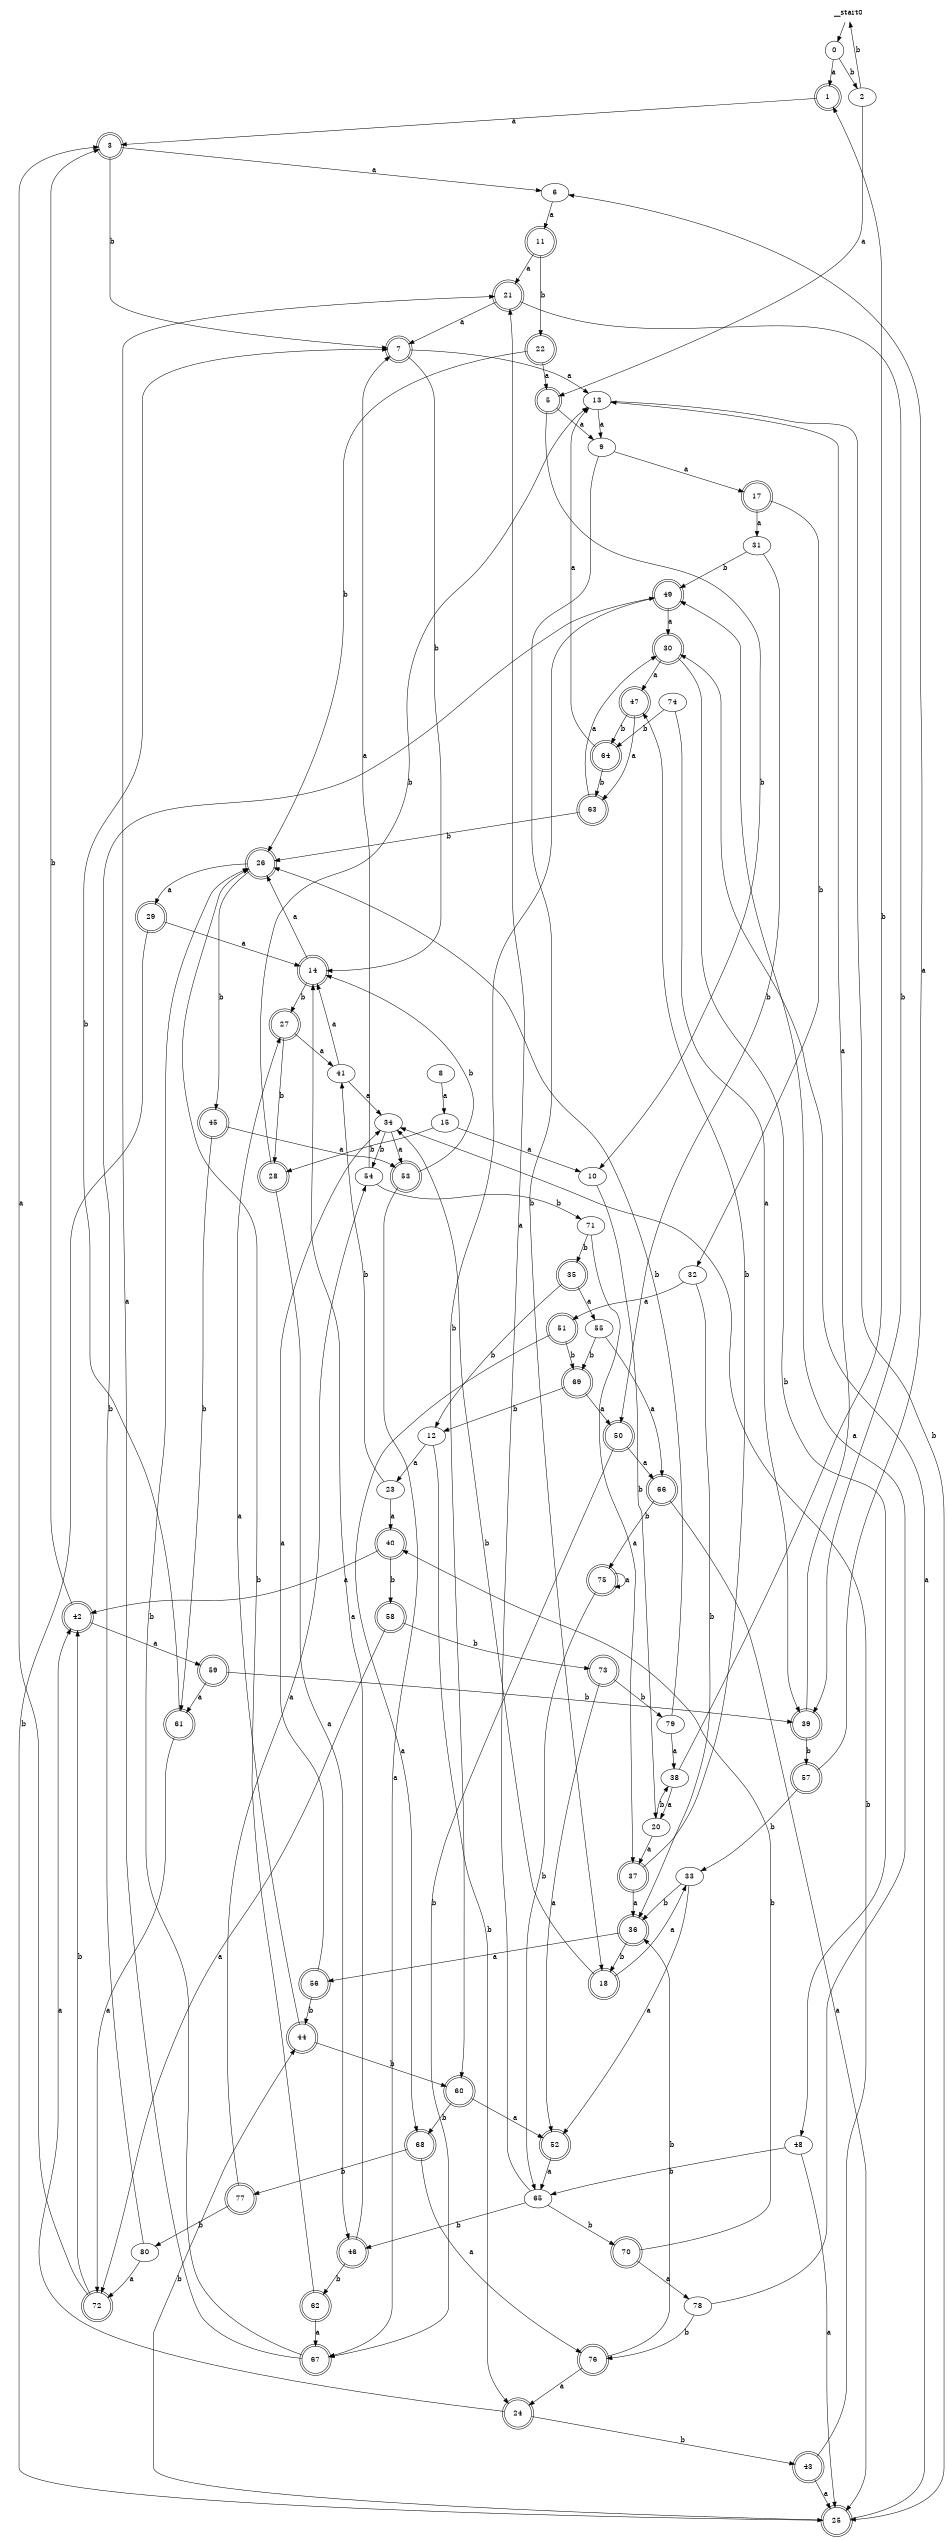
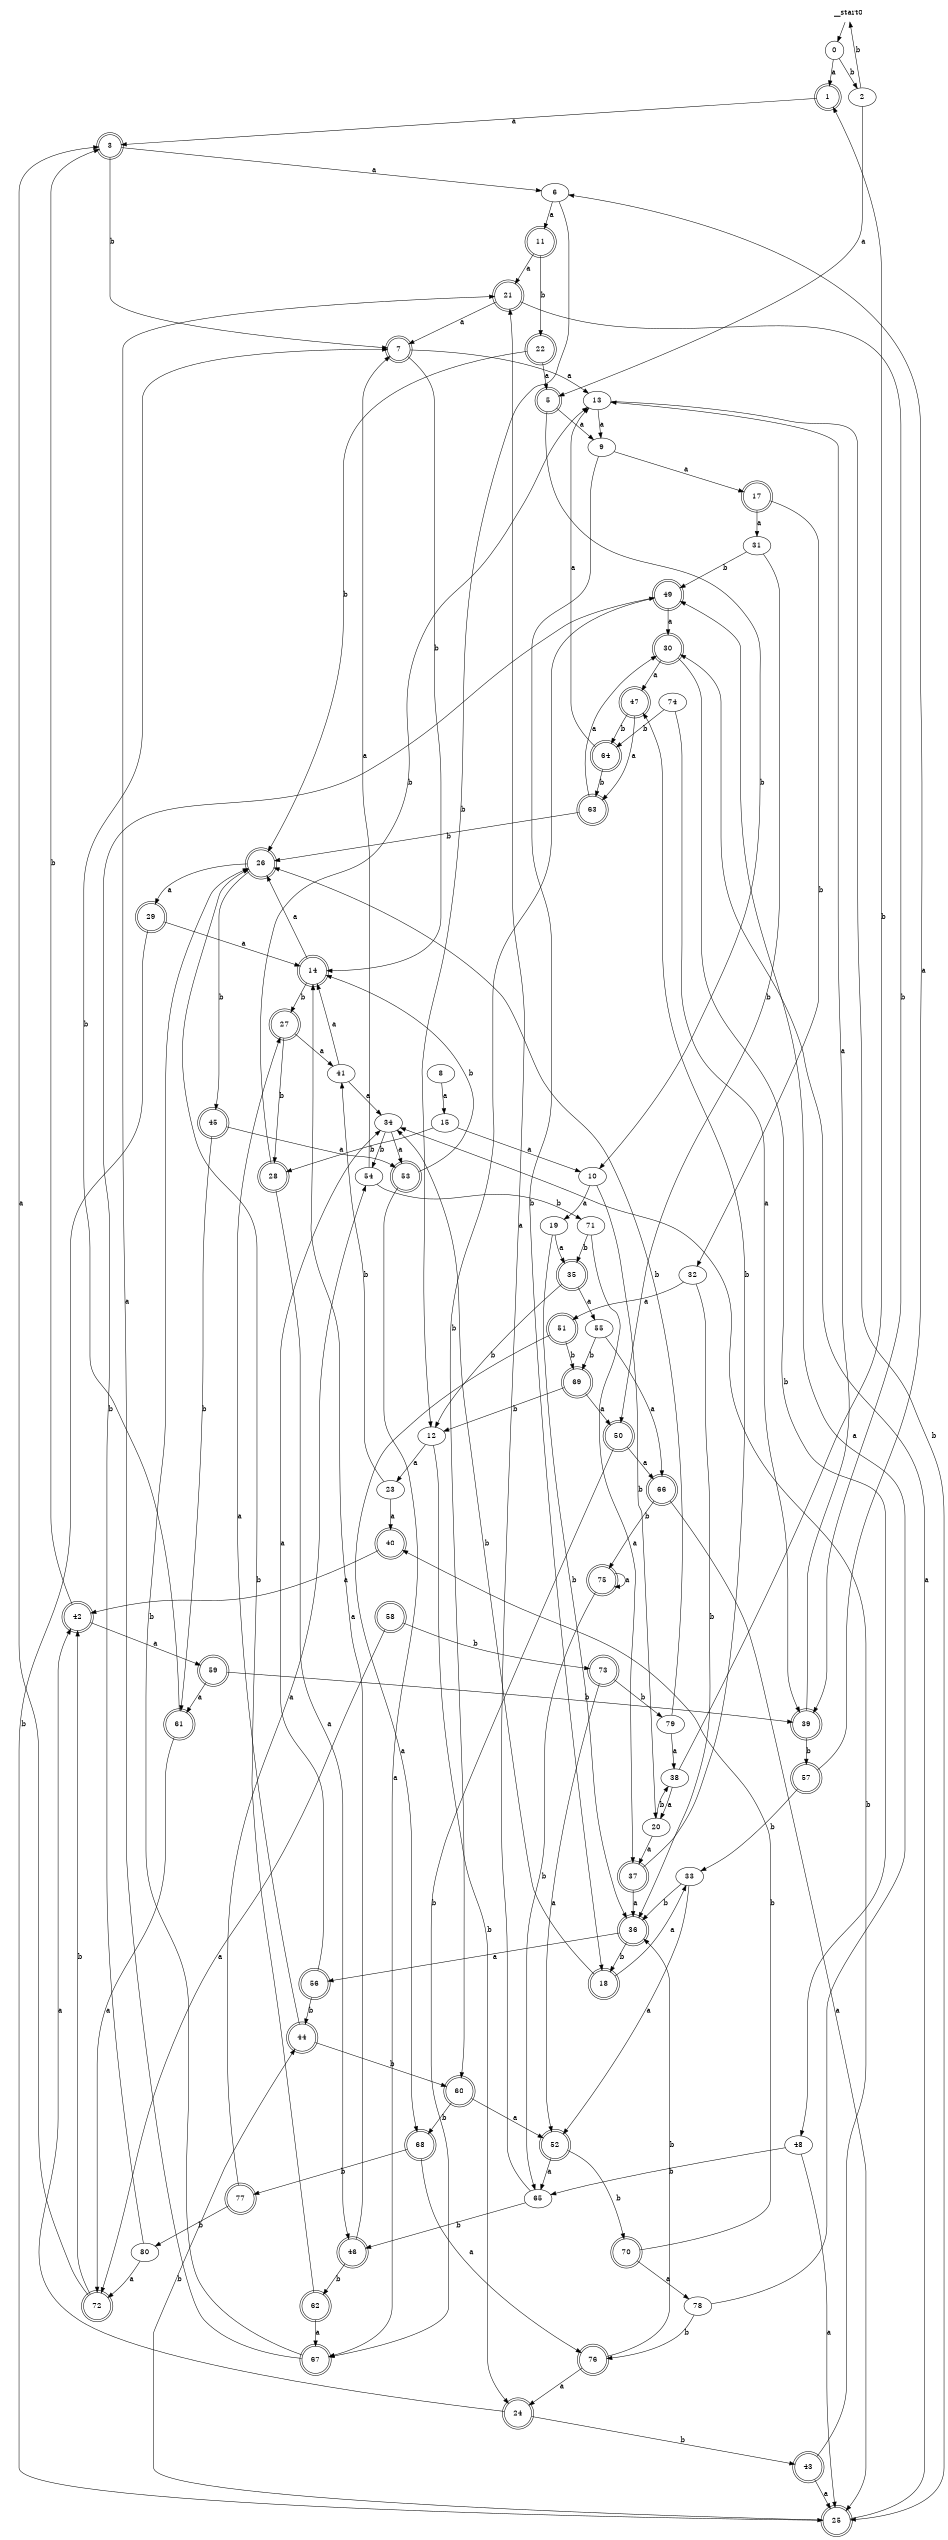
none -> (461, 799)
none -> (554, 1226)
(391, 1578) -> none
(579, 2224) -> (605, 2185)
